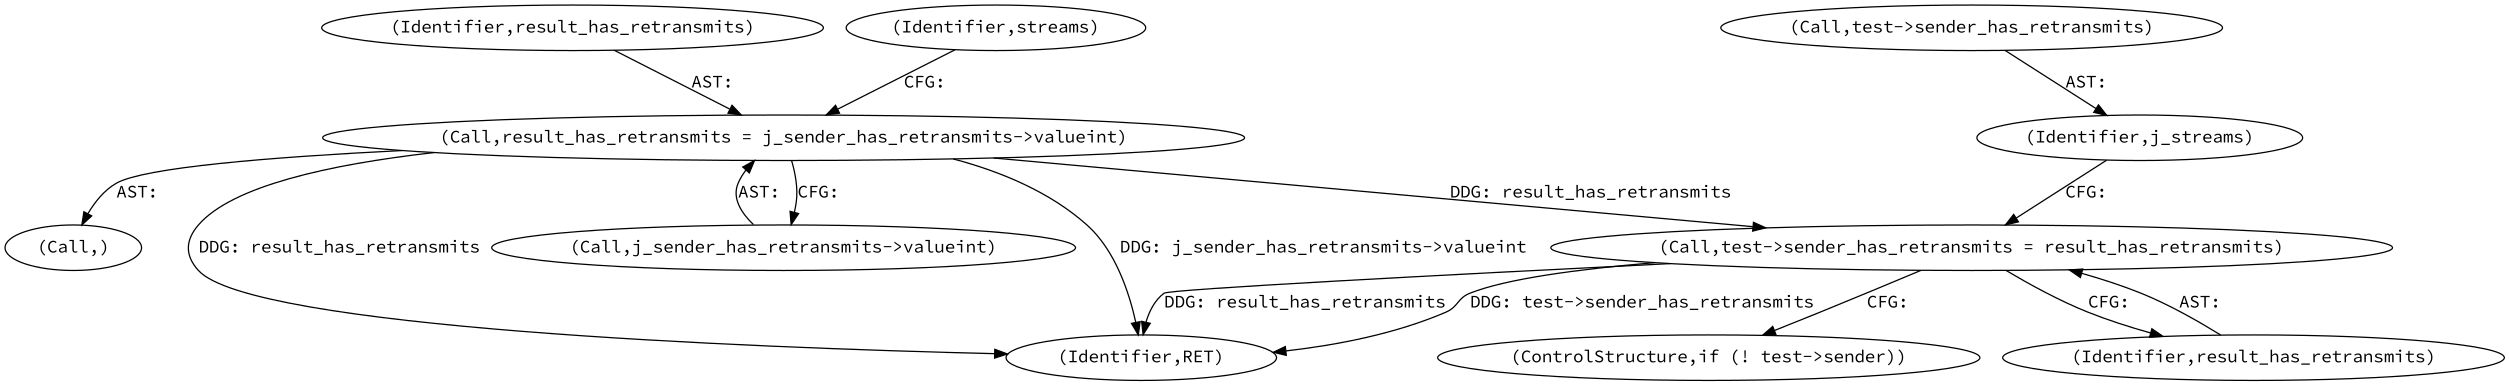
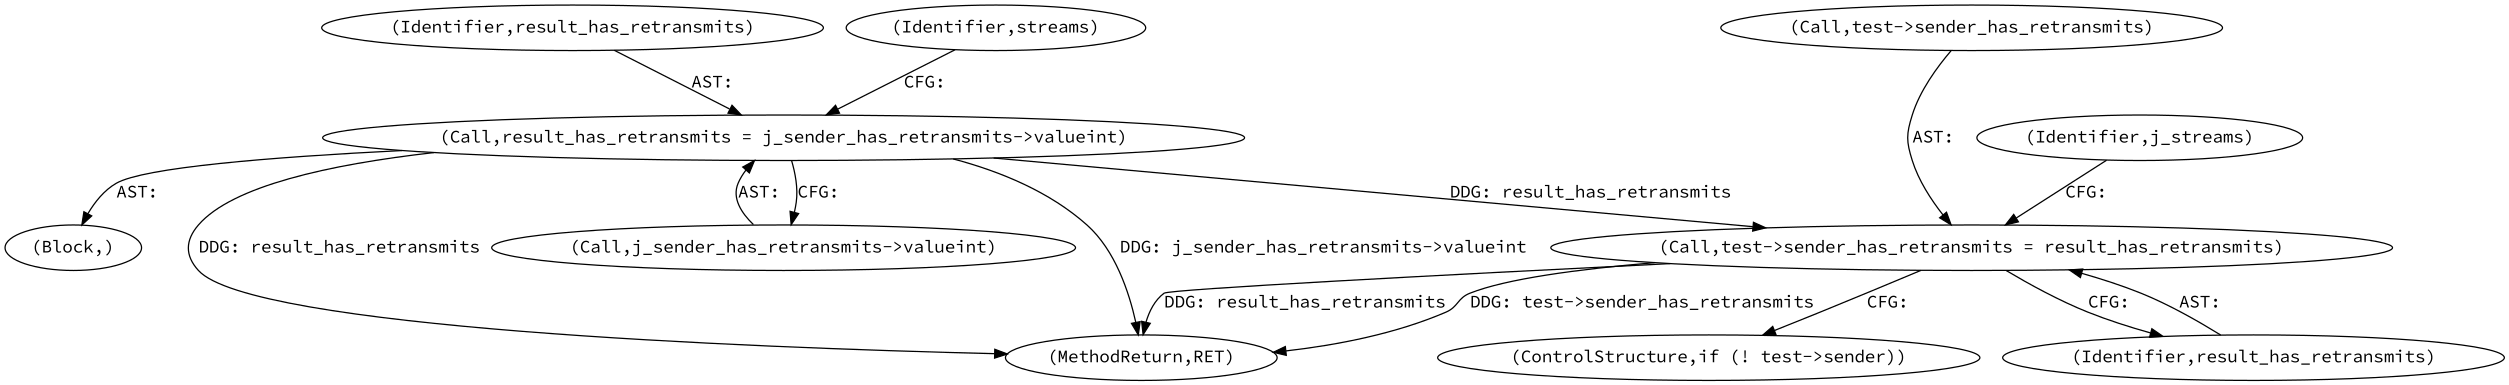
(2051, 80) -> (1908, 131)
(73, 248) -> (73, 248)
(1141, 358) -> (1141, 358)
